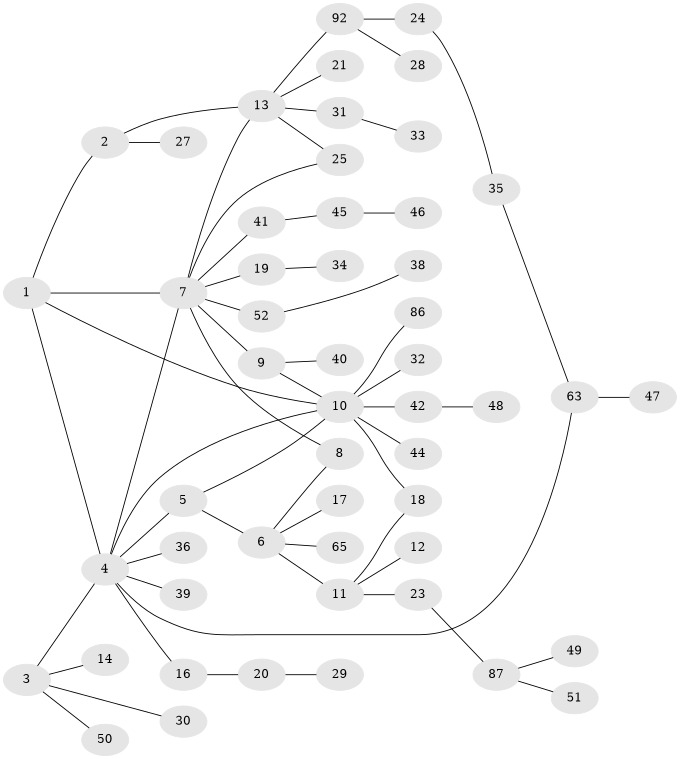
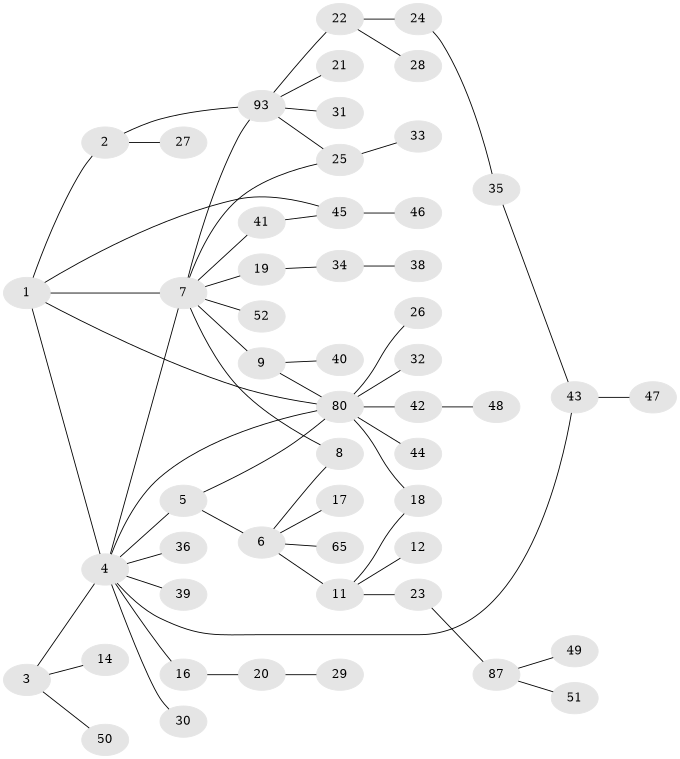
(340, 19) -> (340, 19)
(262, 106) -> (262, 106)
(379, 125) -> (379, 148)
none -> (176, 218)
(342, 296) -> (379, 266)
(418, 313) -> (418, 313)
(575, 397) -> (575, 397)
(340, 407) -> (340, 407)
(105, 701) -> (137, 649)
